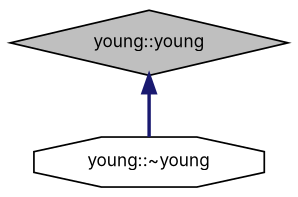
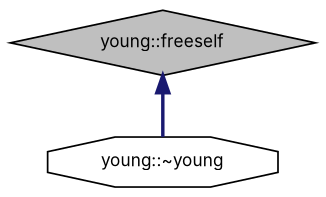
(149, 43) -> (163, 43)
